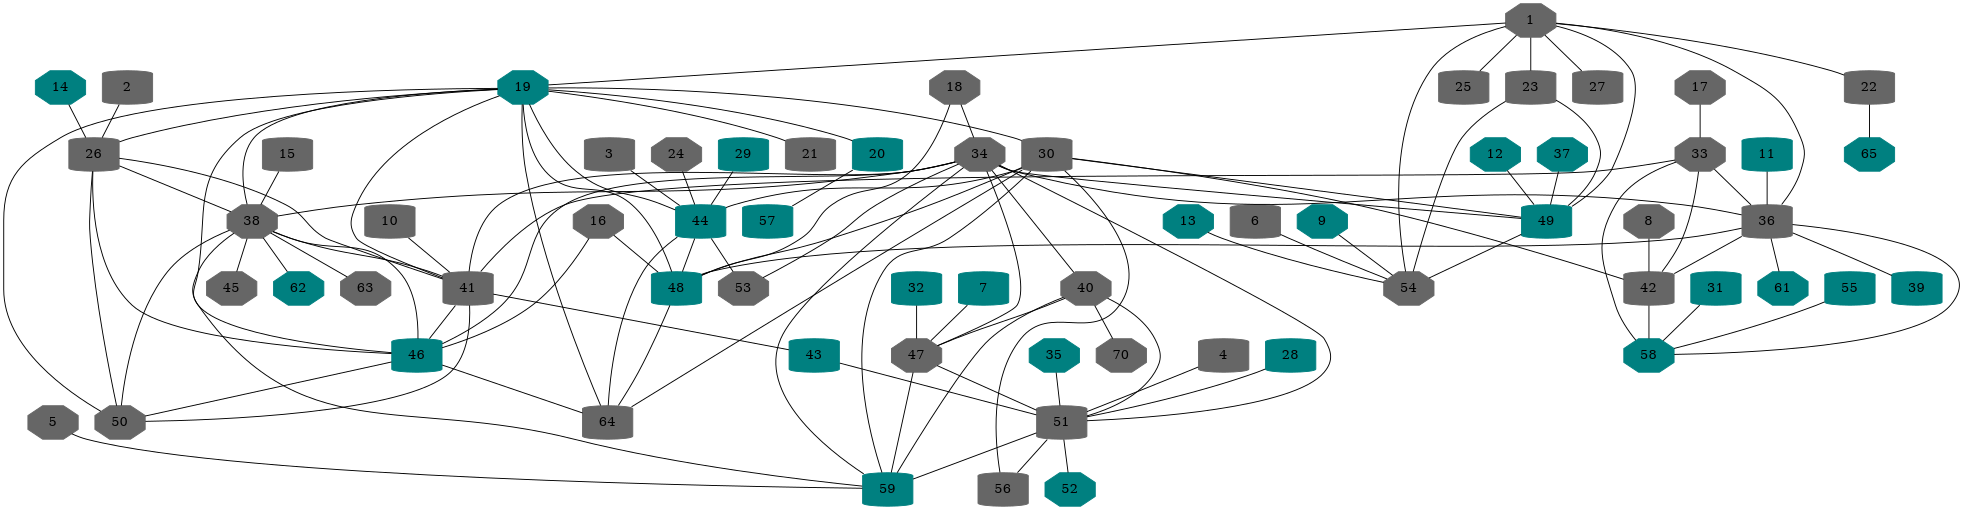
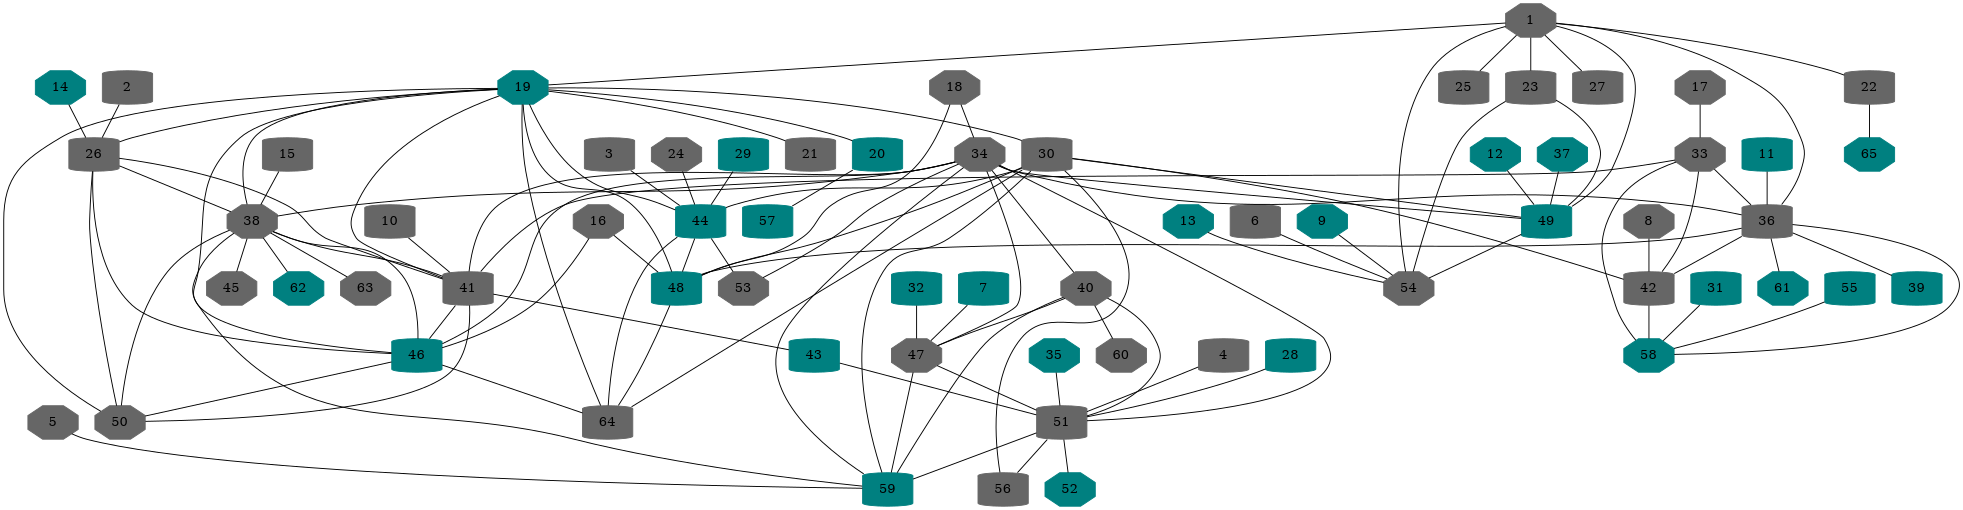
(1121, 355) -> (1121, 355)
